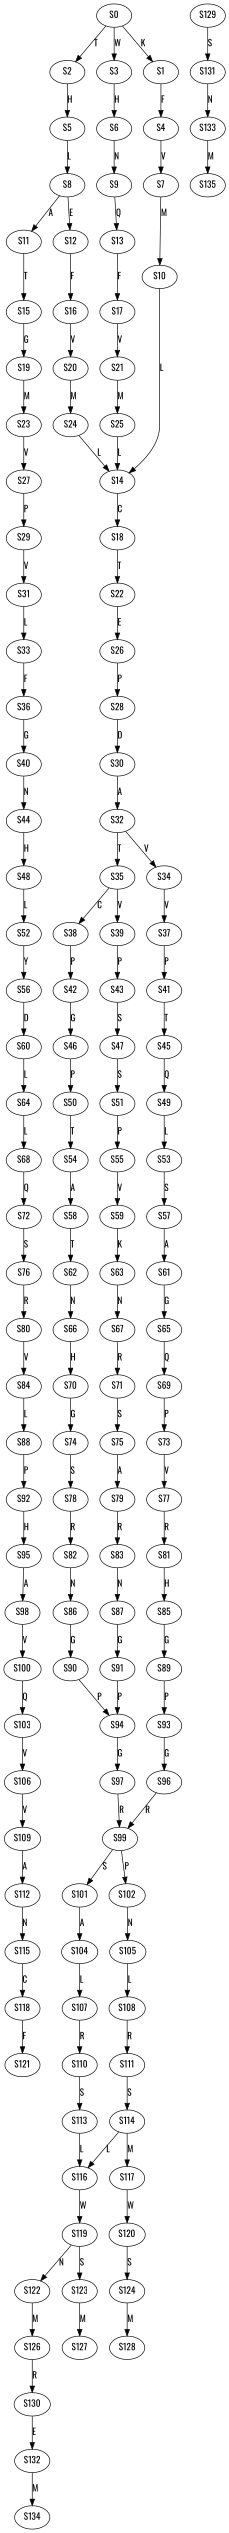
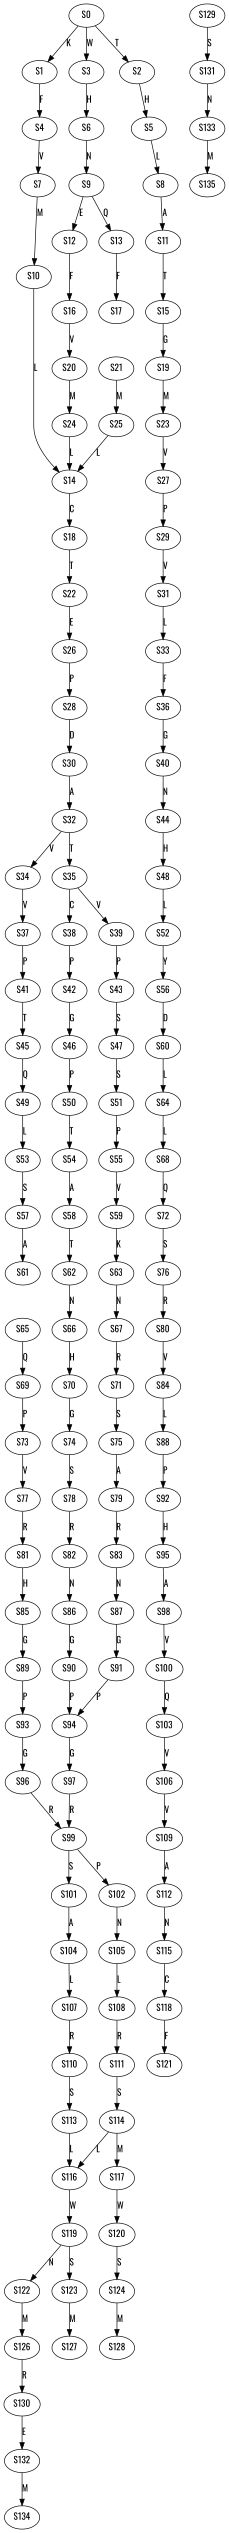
(69, 210) -> (79, 210)
(117, 337) -> none
(164, 1298) -> none
